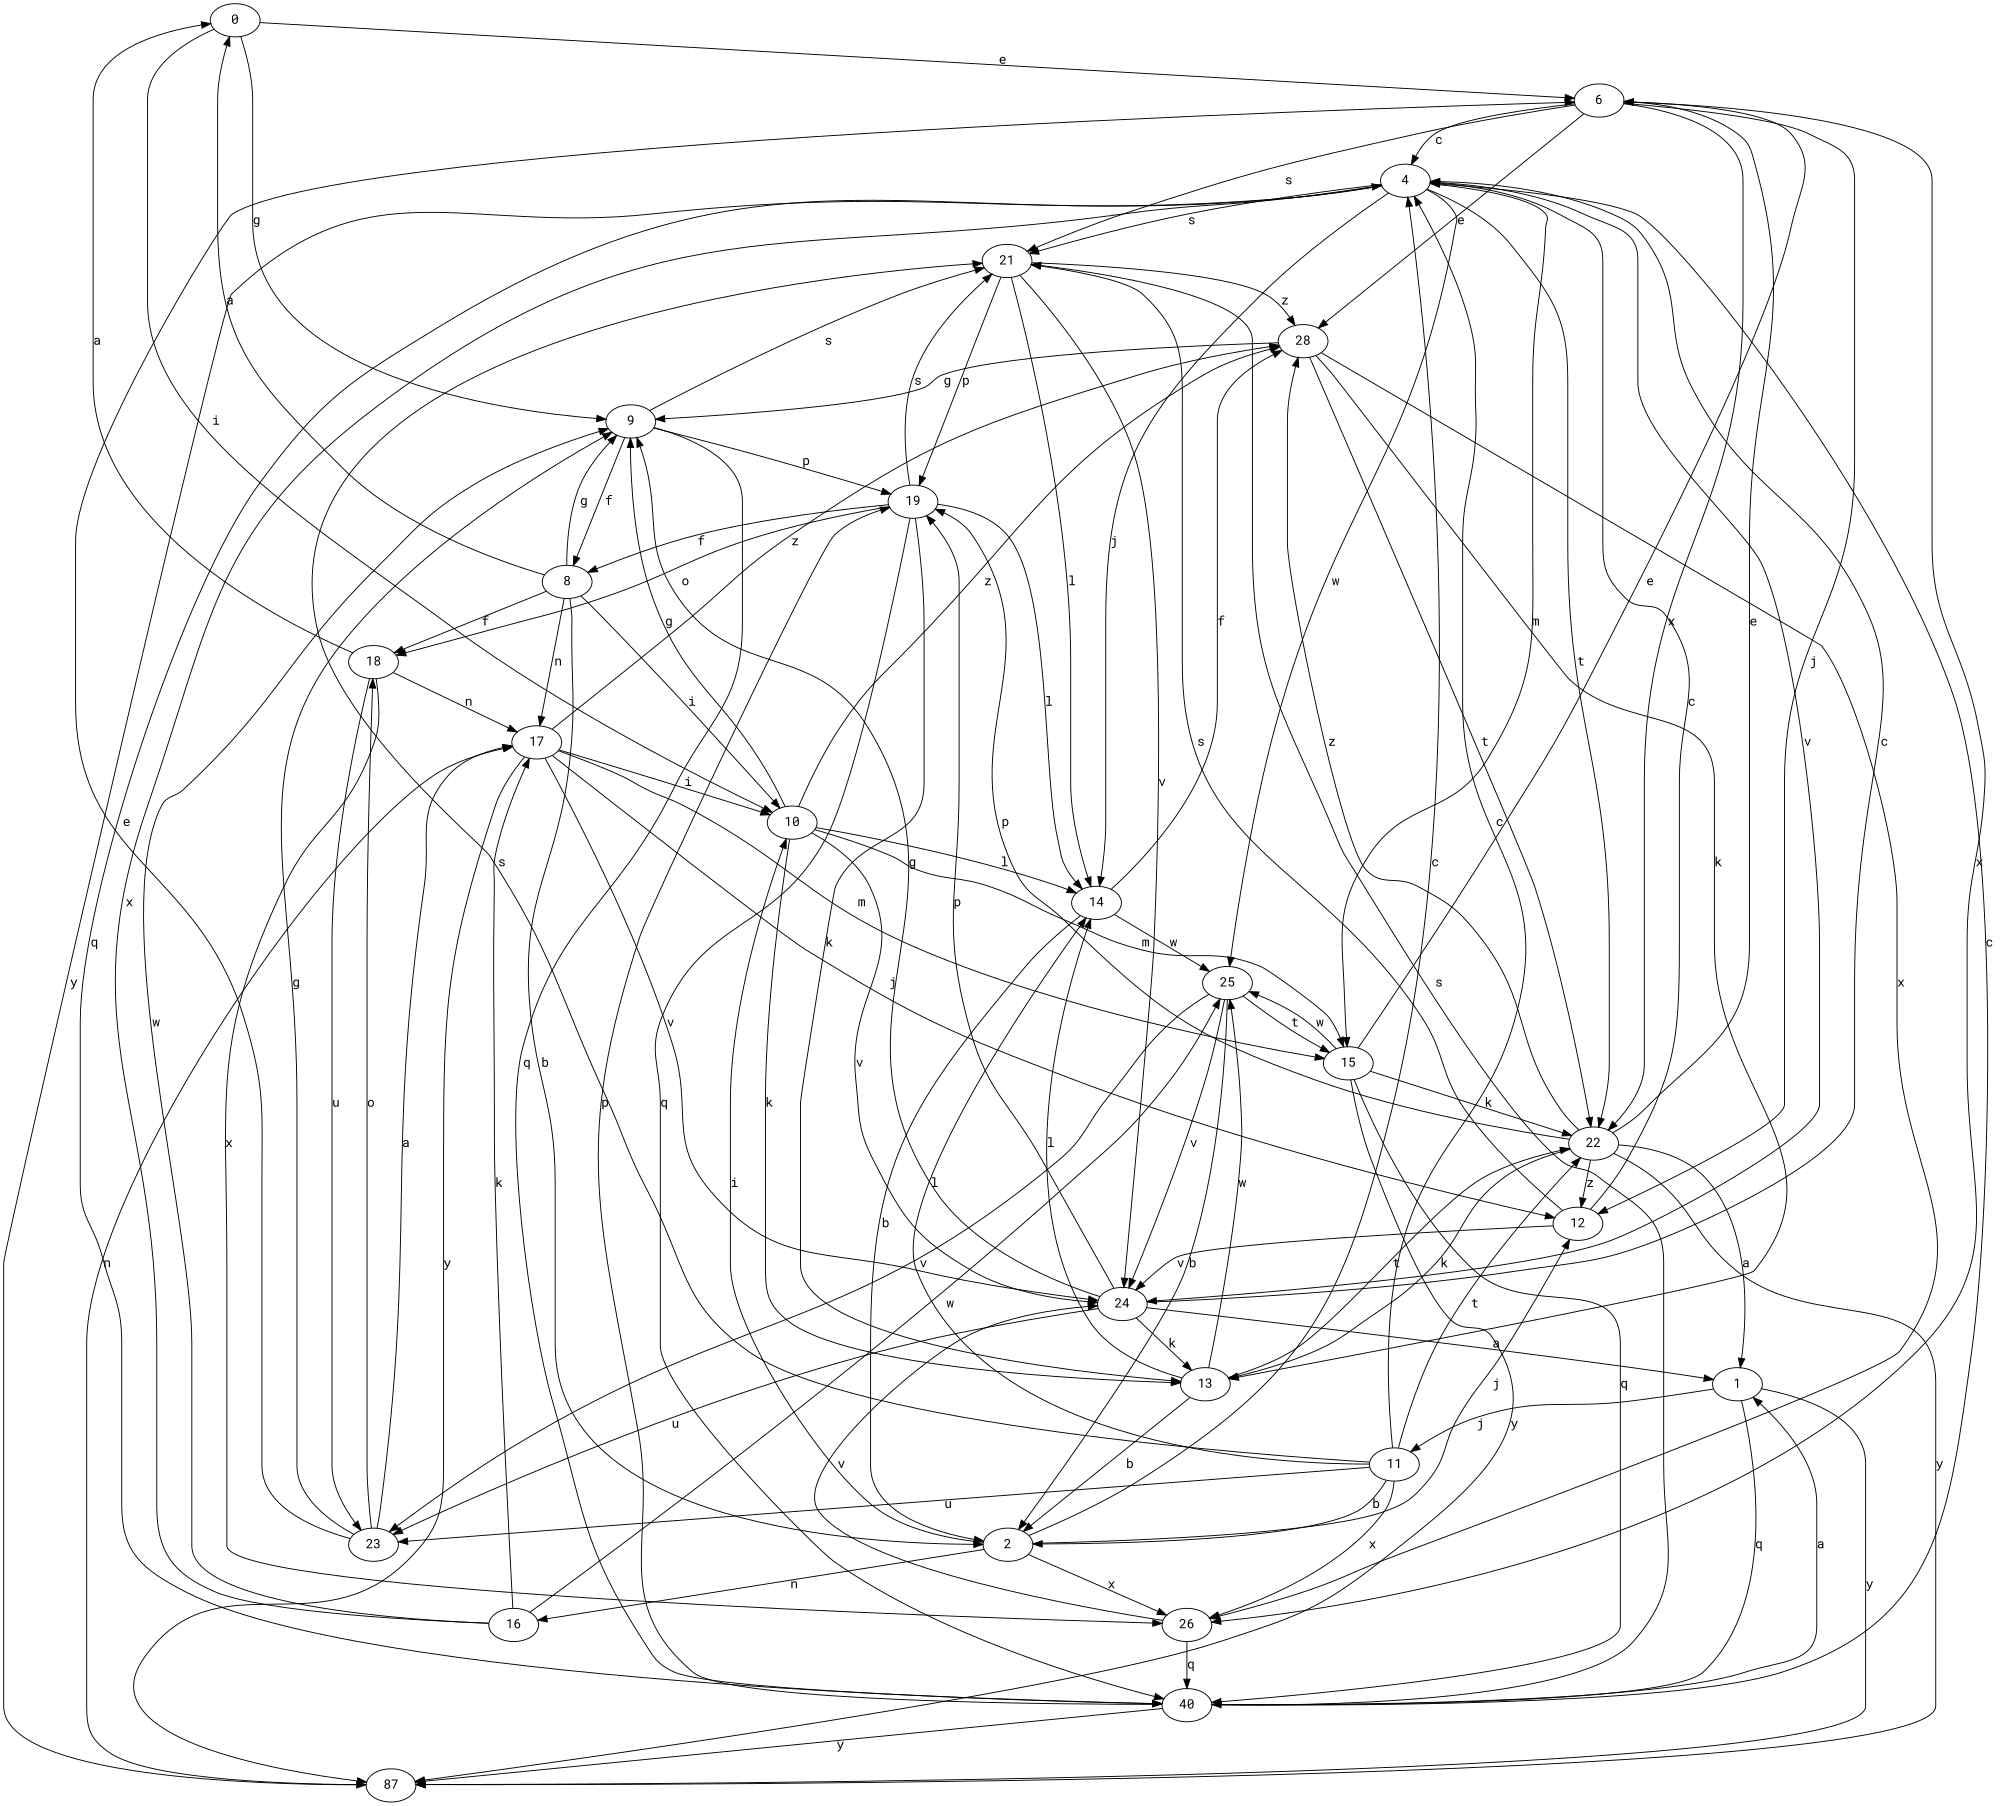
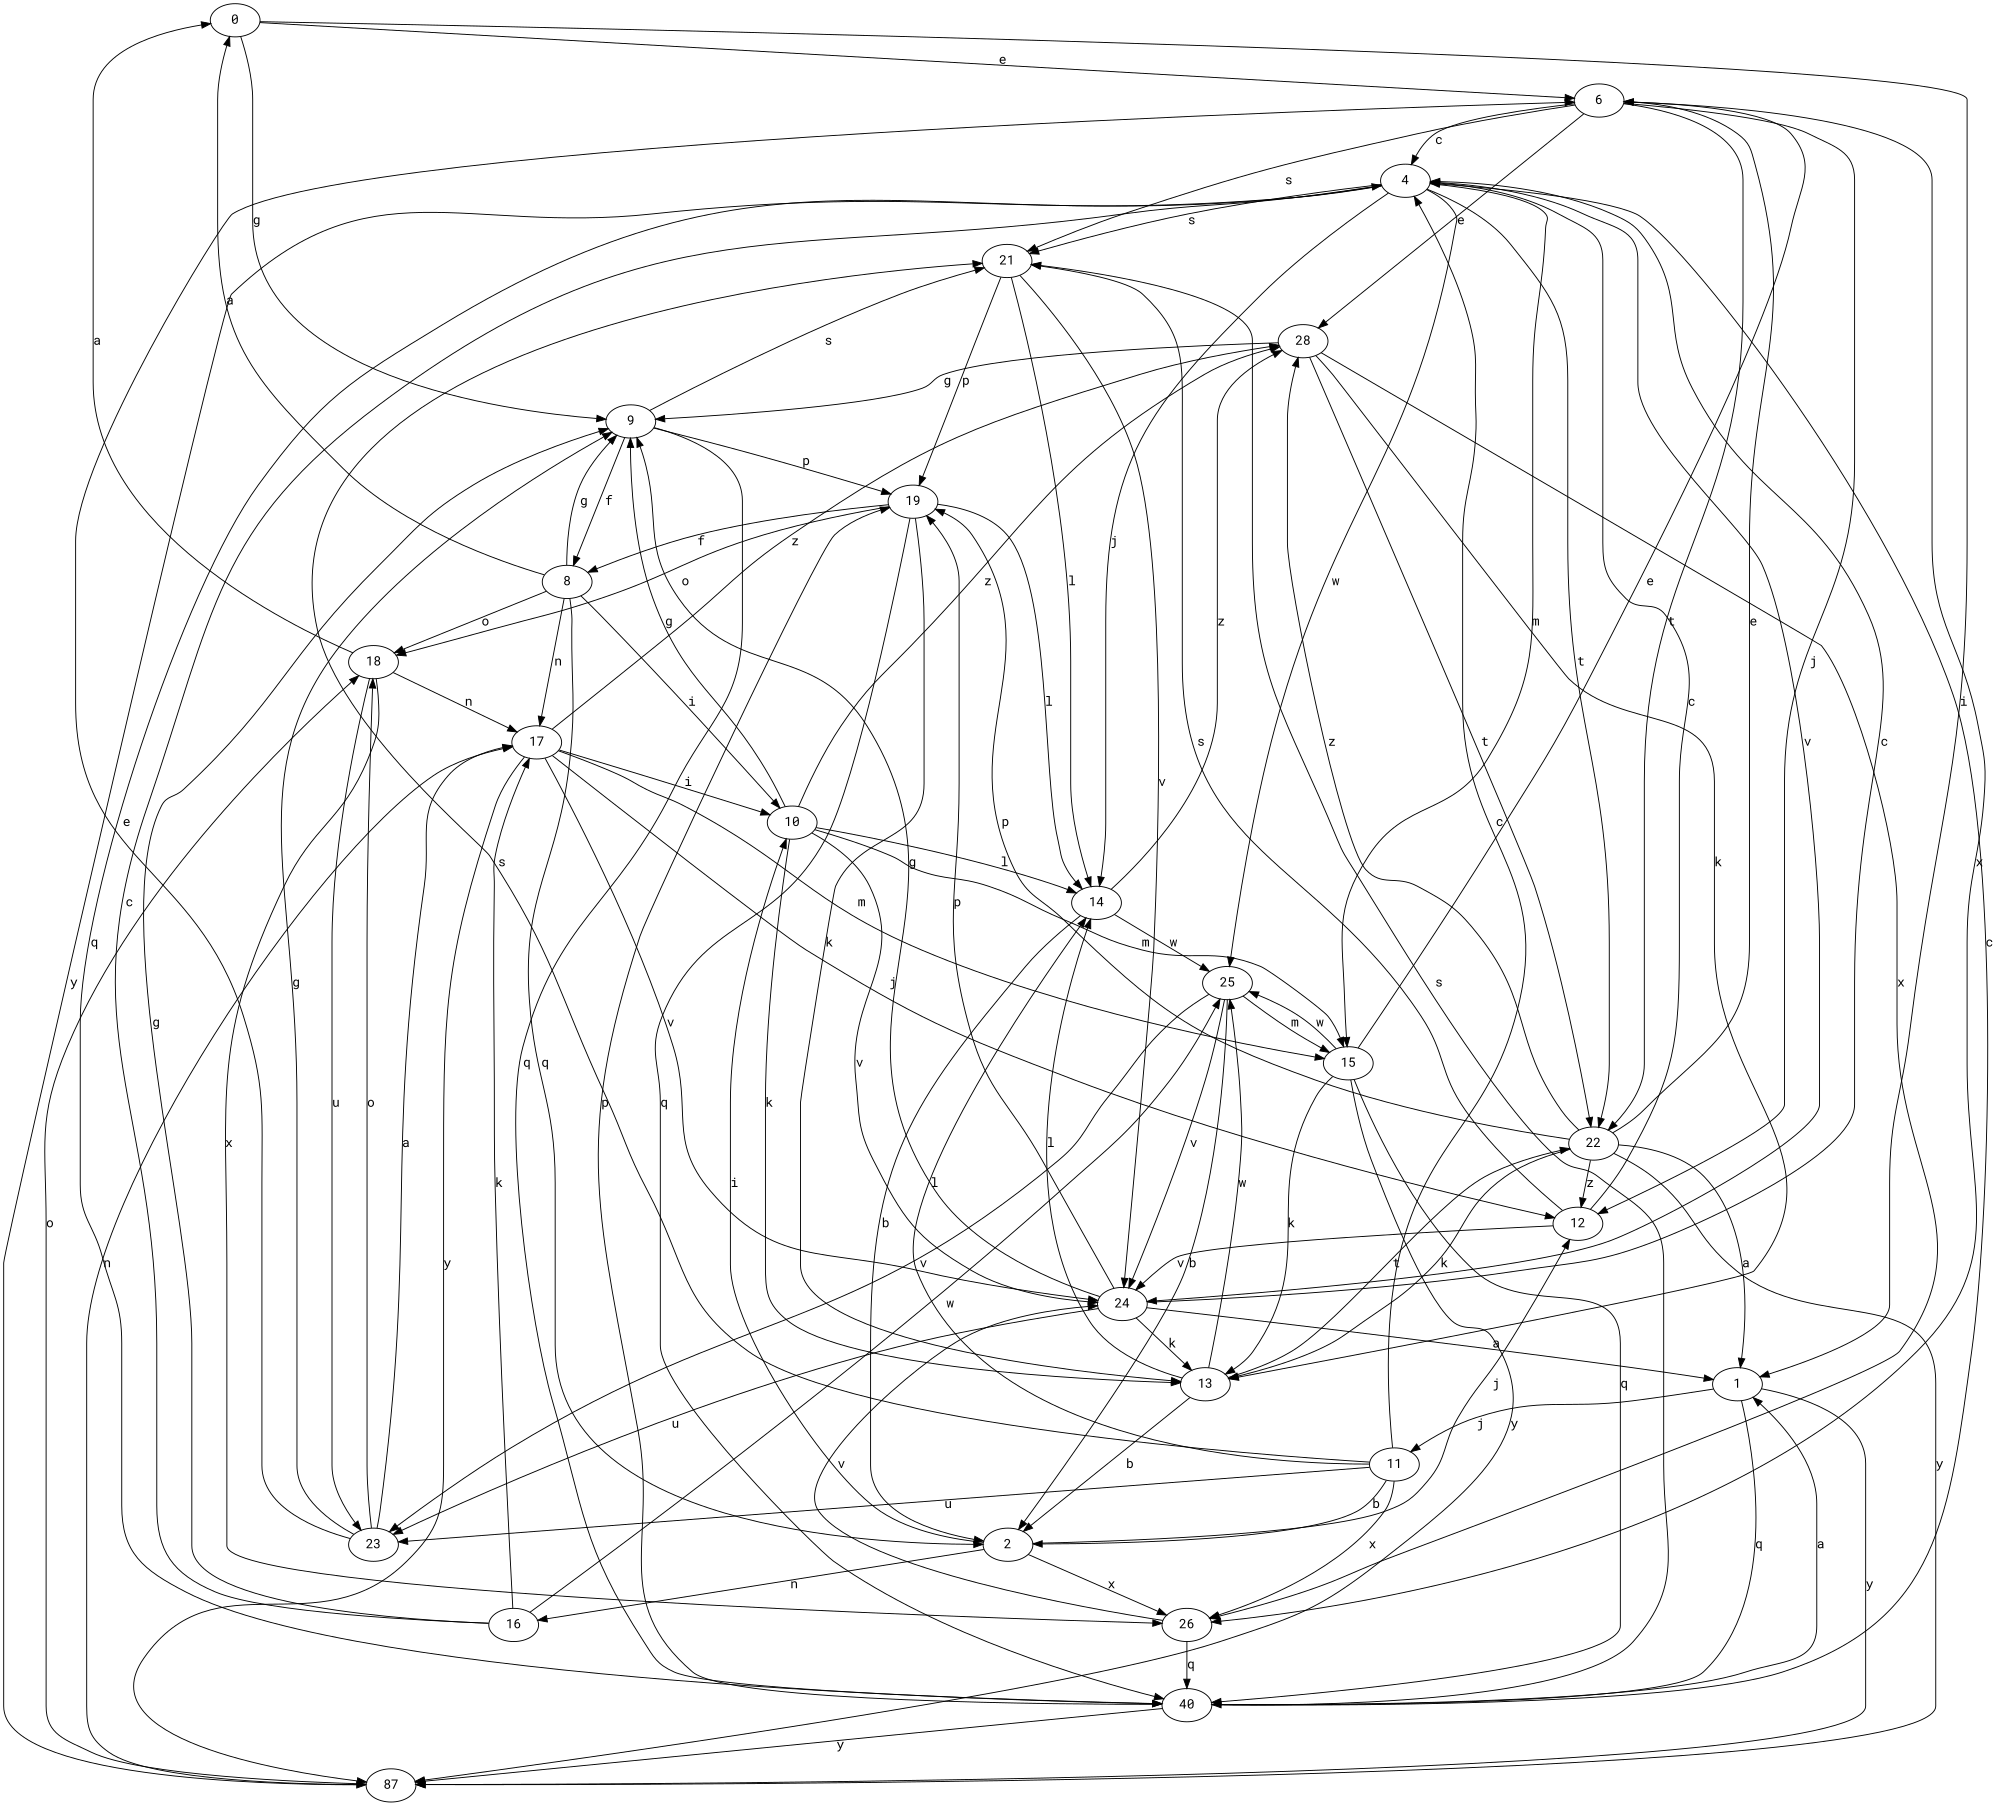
(1167, 272) -> none
(915, 371) -> none
(290, 507) -> (1791, 74)
(486, 622) -> (486, 622)
(1221, 622) -> (1221, 622)
(1672, 622) -> (1672, 622)
(130, 903) -> (130, 903)
(1415, 990) -> none
(156, 1023) -> (156, 1023)
(1295, 1023) -> (1295, 1023)
(545, 1063) -> (545, 1063)
(1447, 1096) -> (1288, 1226)
(1467, 1295) -> none
none -> (46, 1316)
